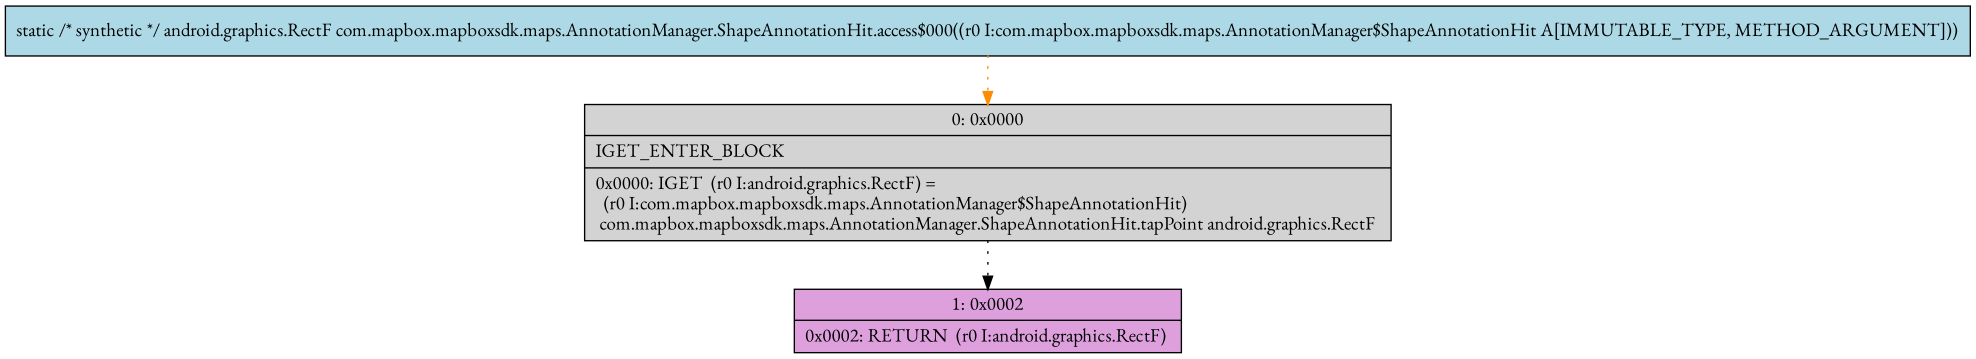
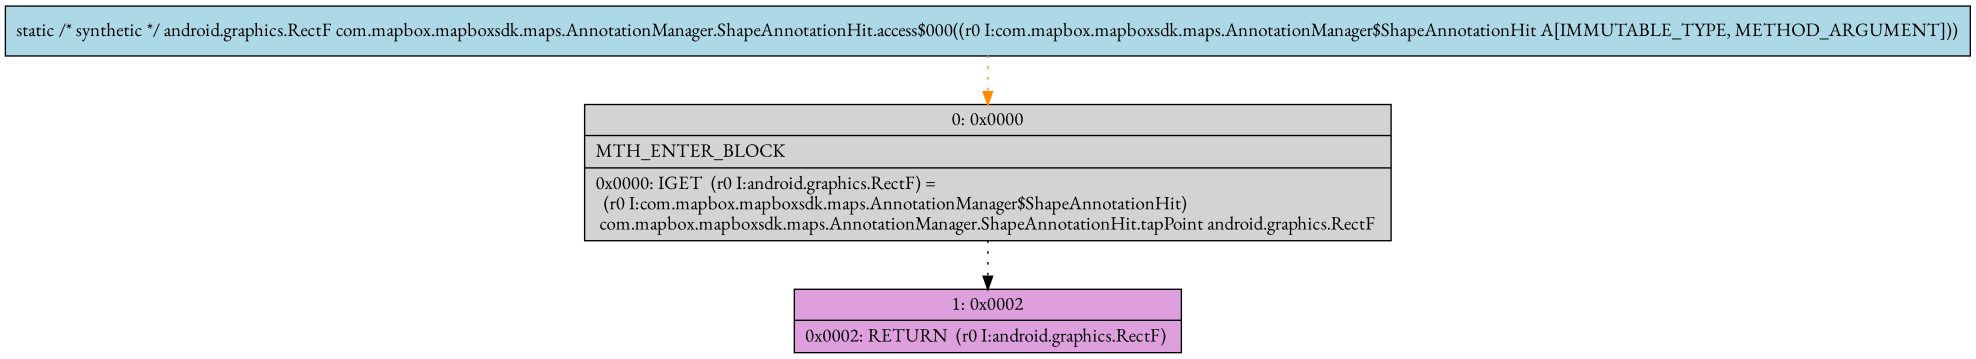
(690, 151) -> (691, 151)
